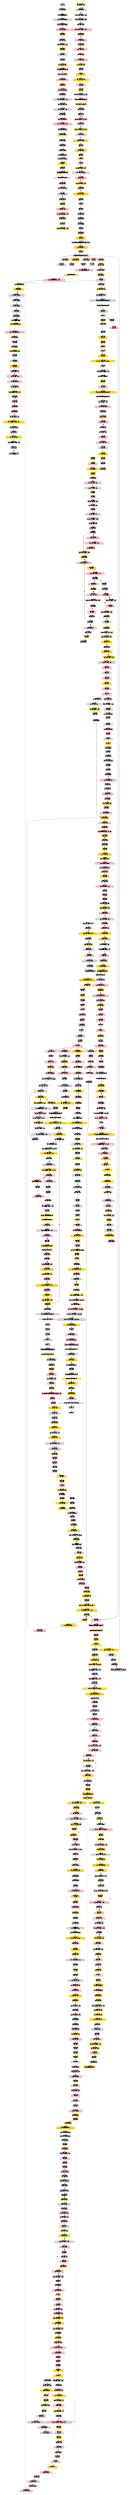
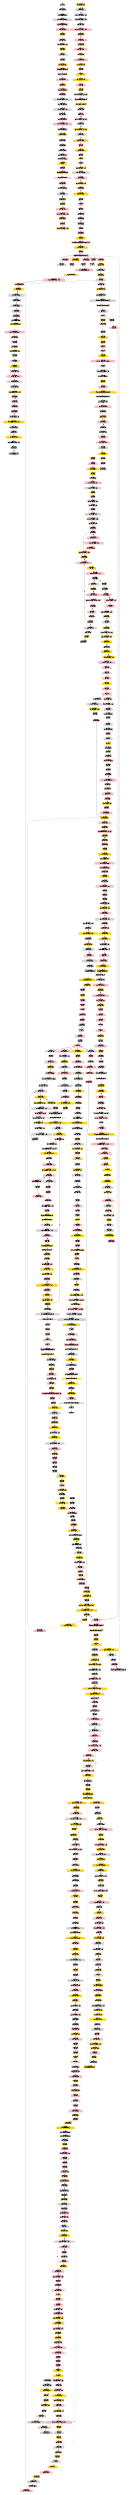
(103, 361) -> (103, 361)
(76, 2090) -> (76, 2090)
